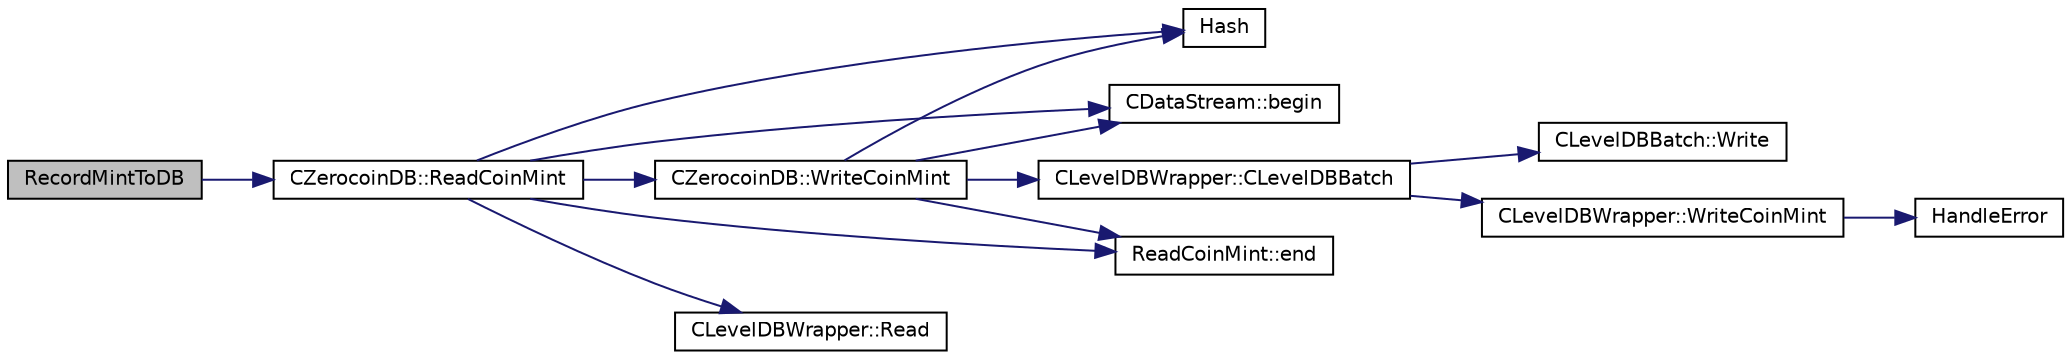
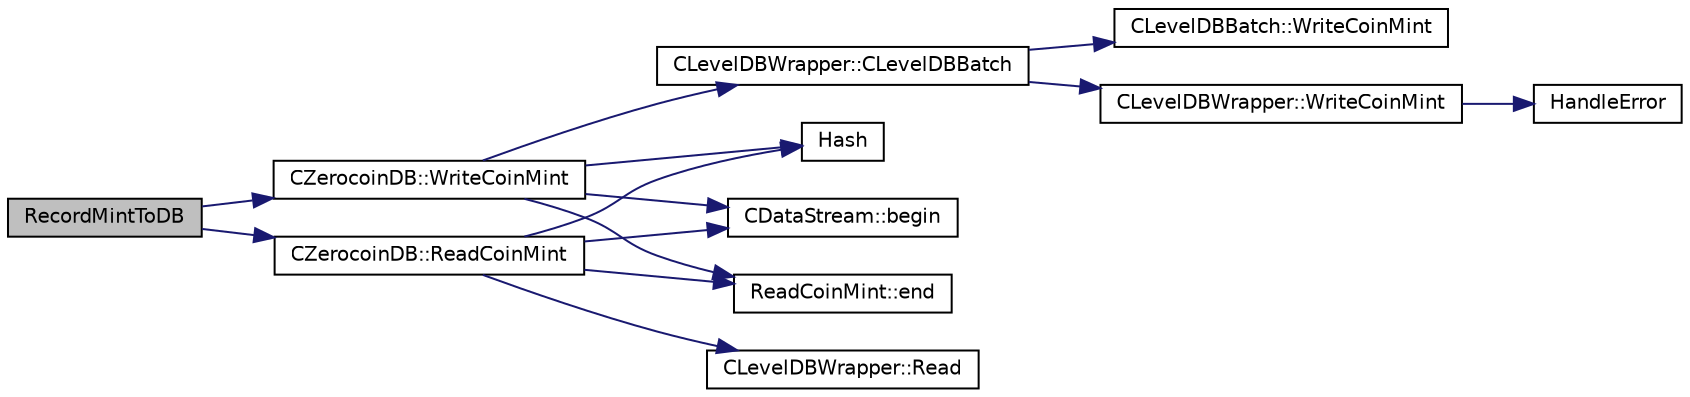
(1663, 142) -> (1281, 28)
(609, 180) -> (227, 203)
